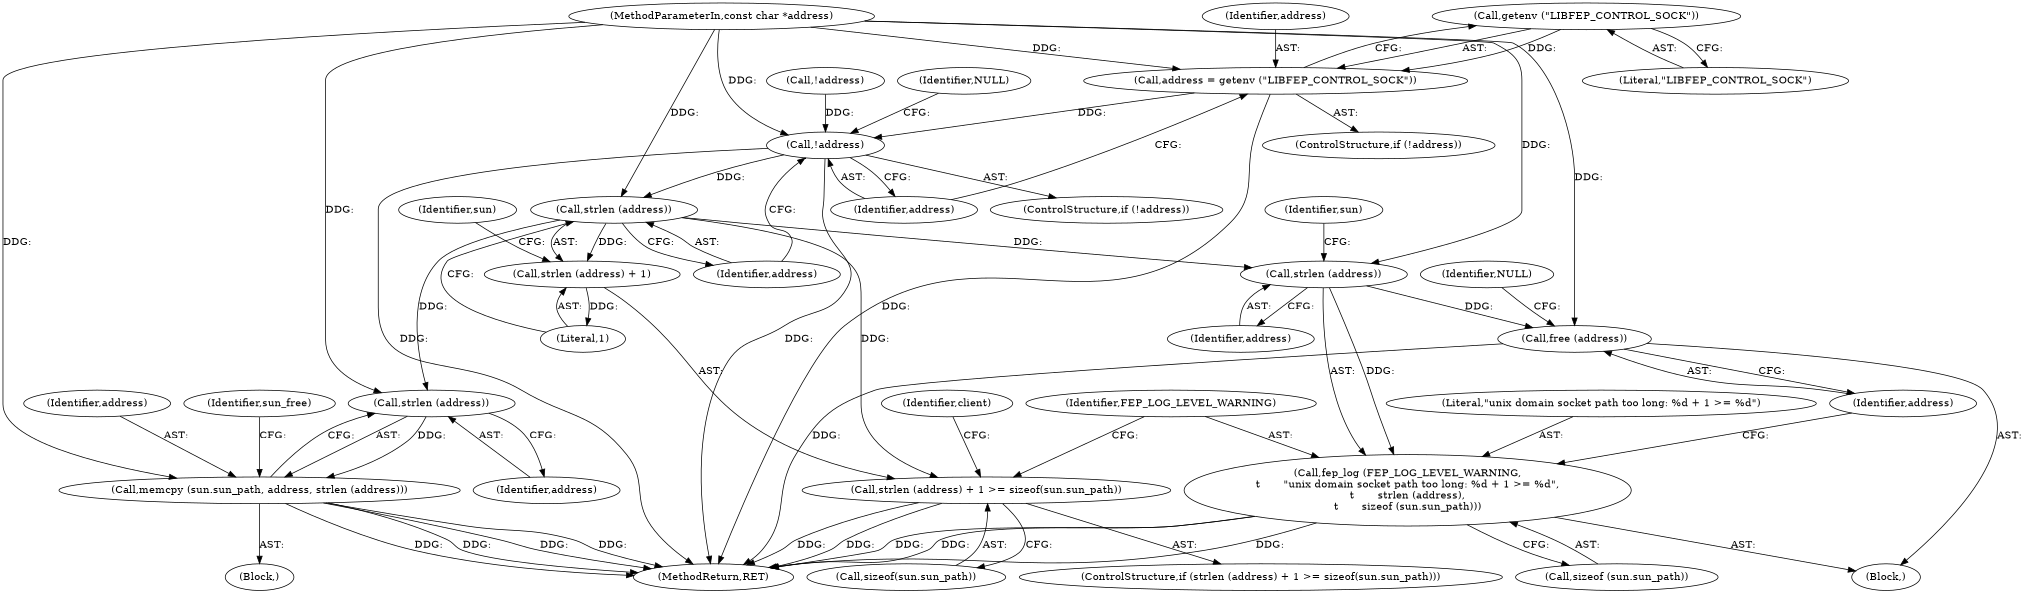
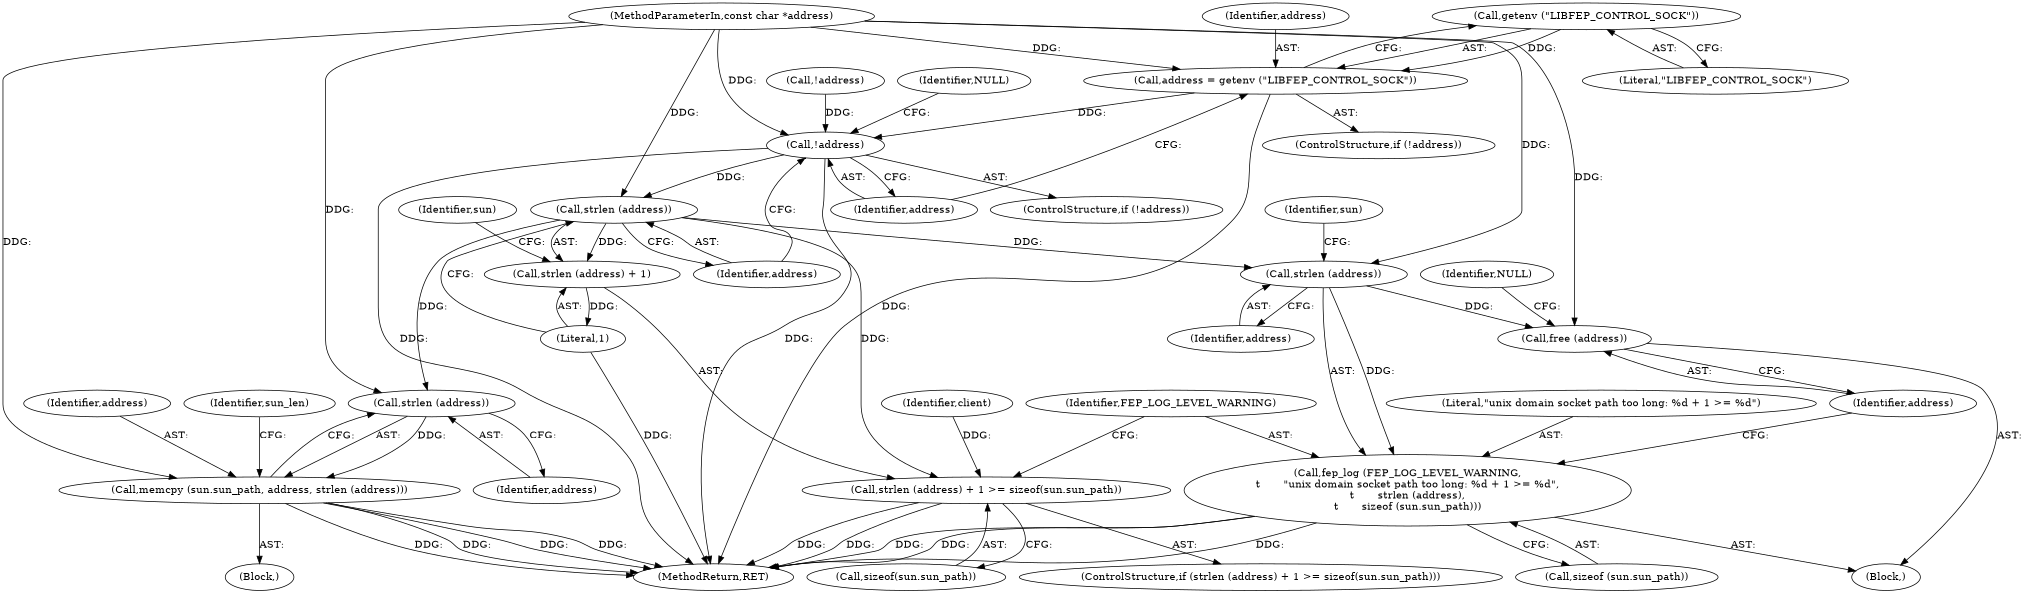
(1077, 371) -> (650, 453)
(260, 403) -> (260, 403)
(979, 436) -> (979, 436)
